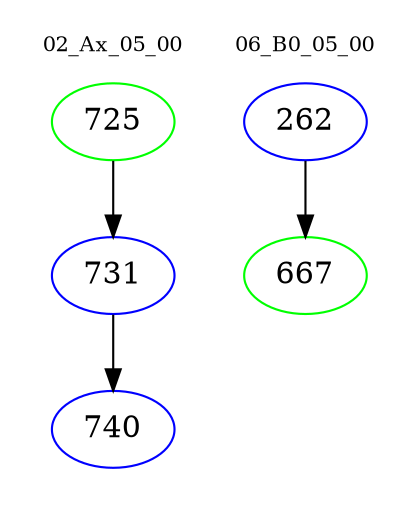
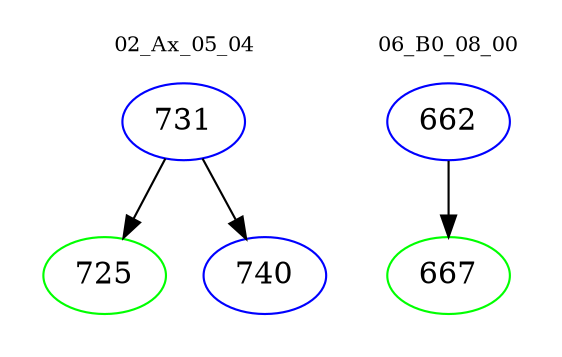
(113, 46) -> (185, 46)
(305, 46) -> (449, 46)
(305, 122) -> (449, 122)
(113, 188) -> (149, 189)
